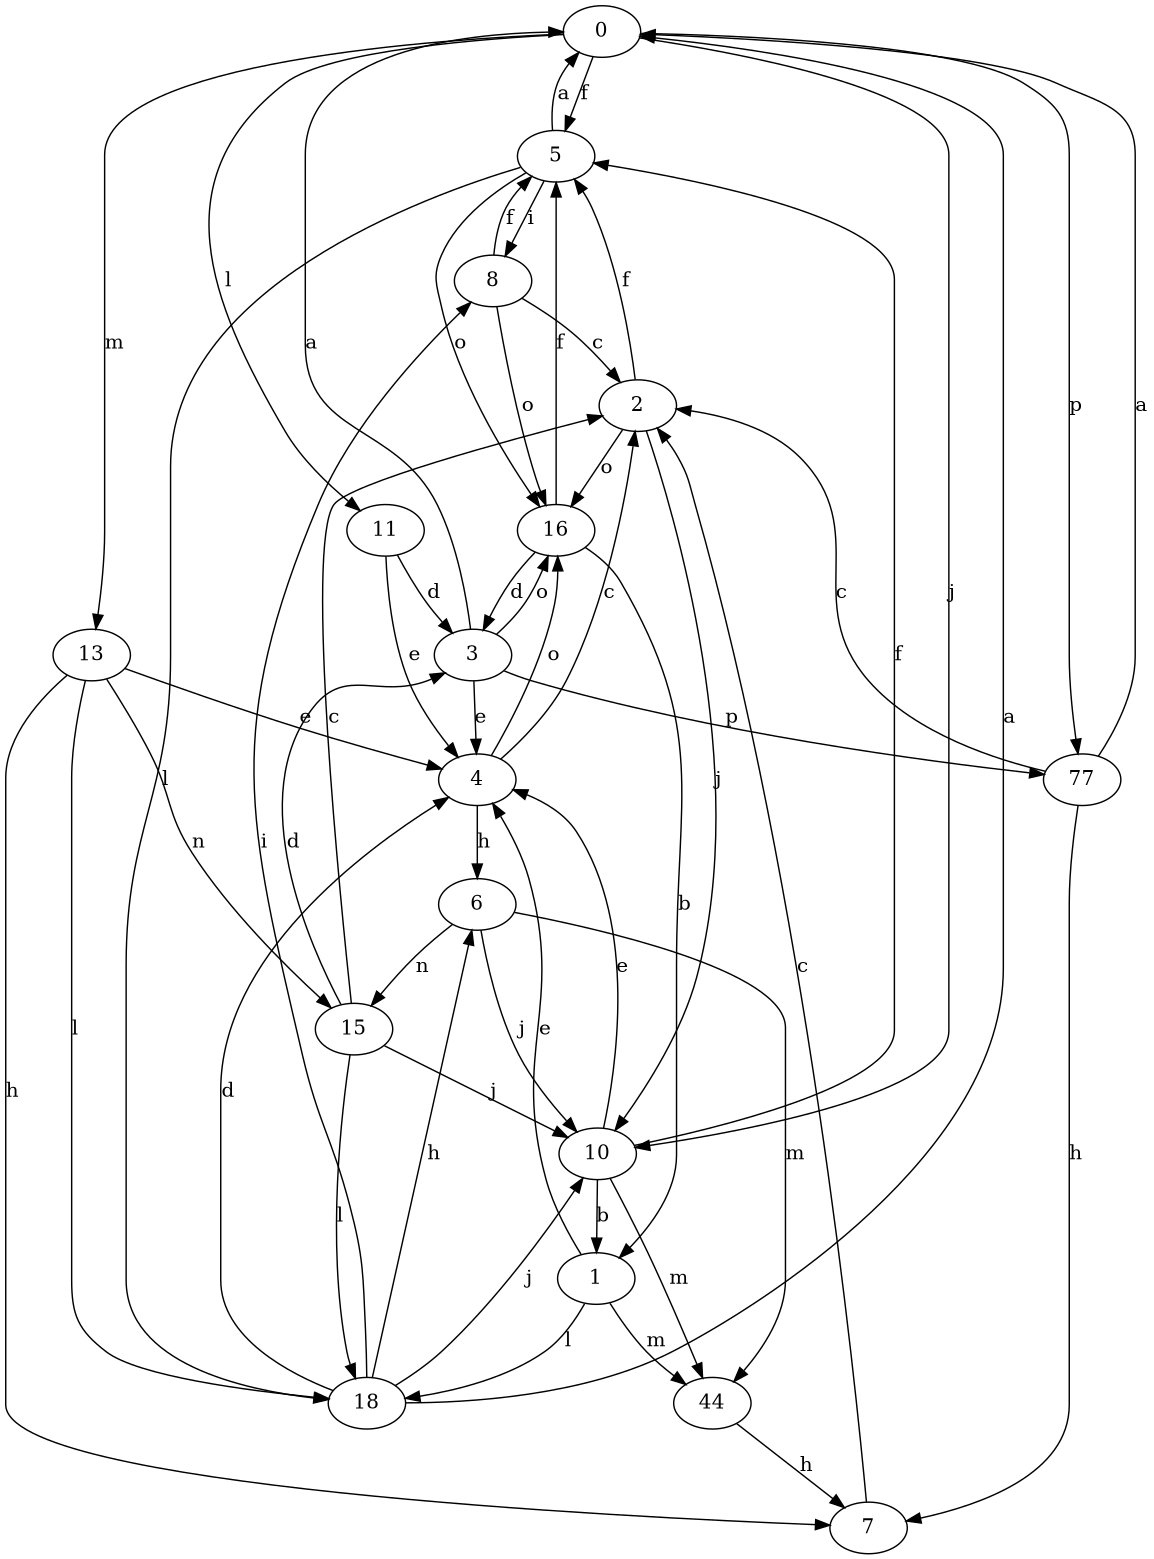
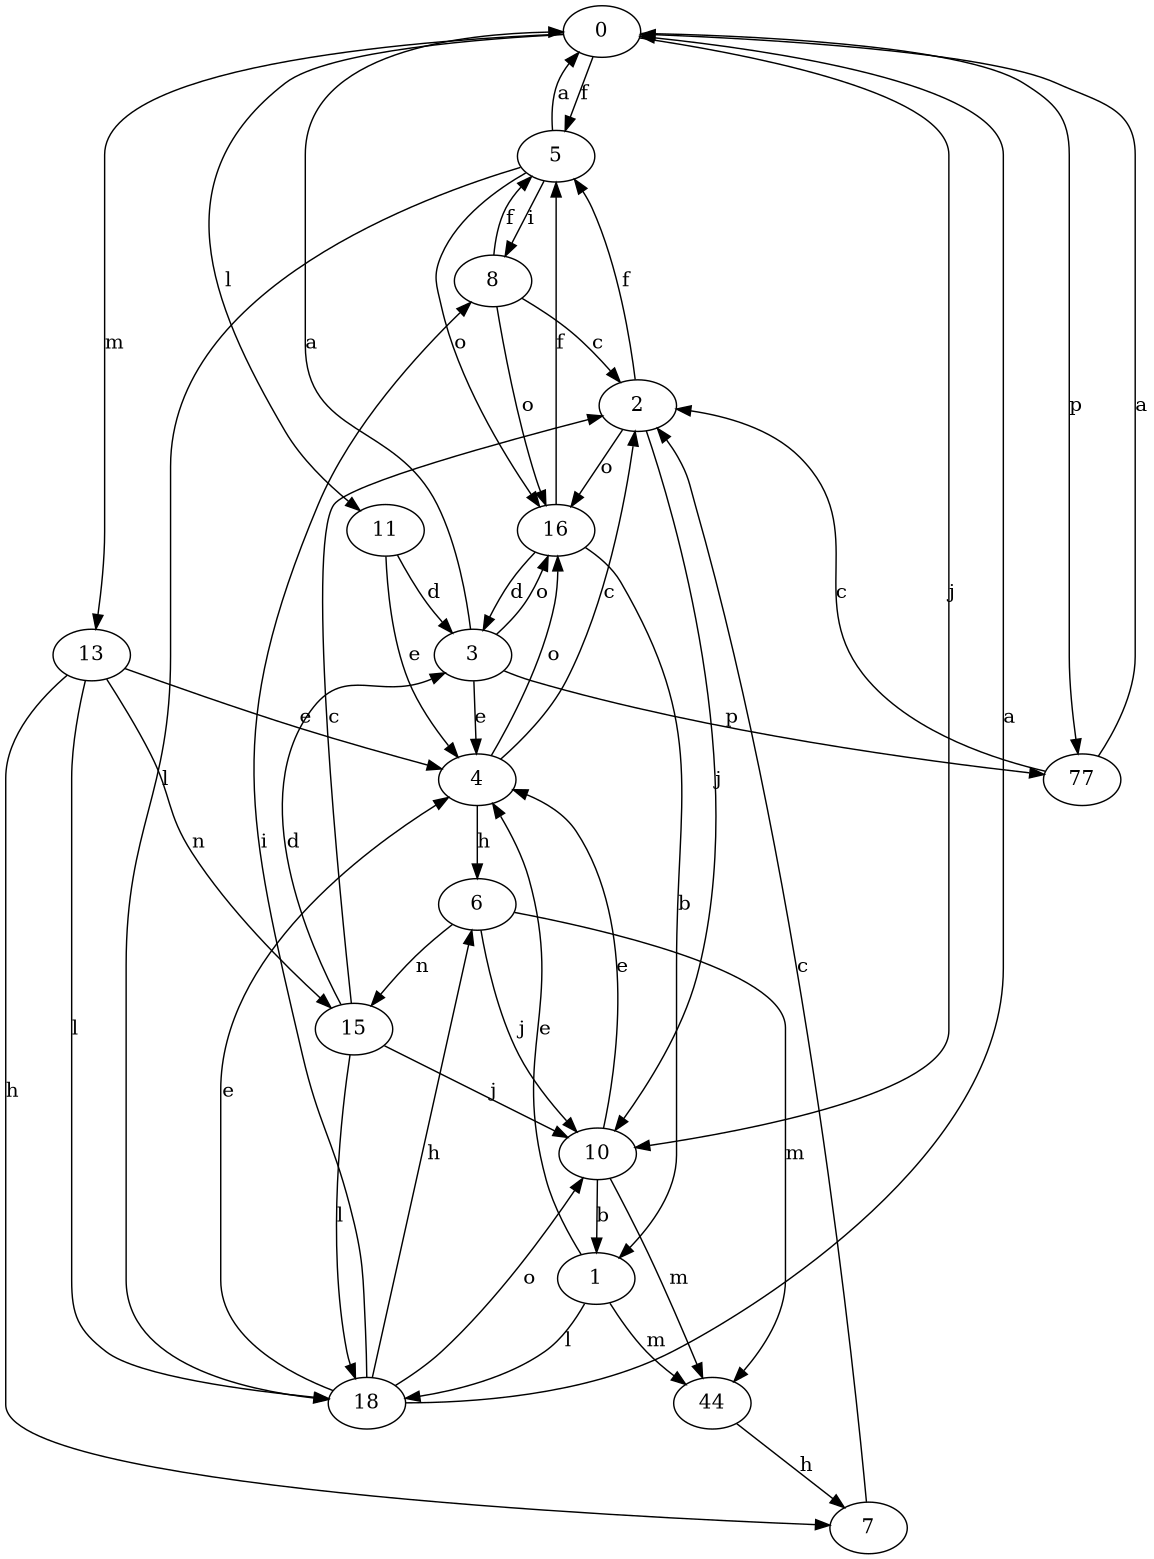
(894, 642) -> none
(229, 1091) -> (229, 1091)
(1069, 1206) -> none
(530, 1279) -> (530, 1279)
